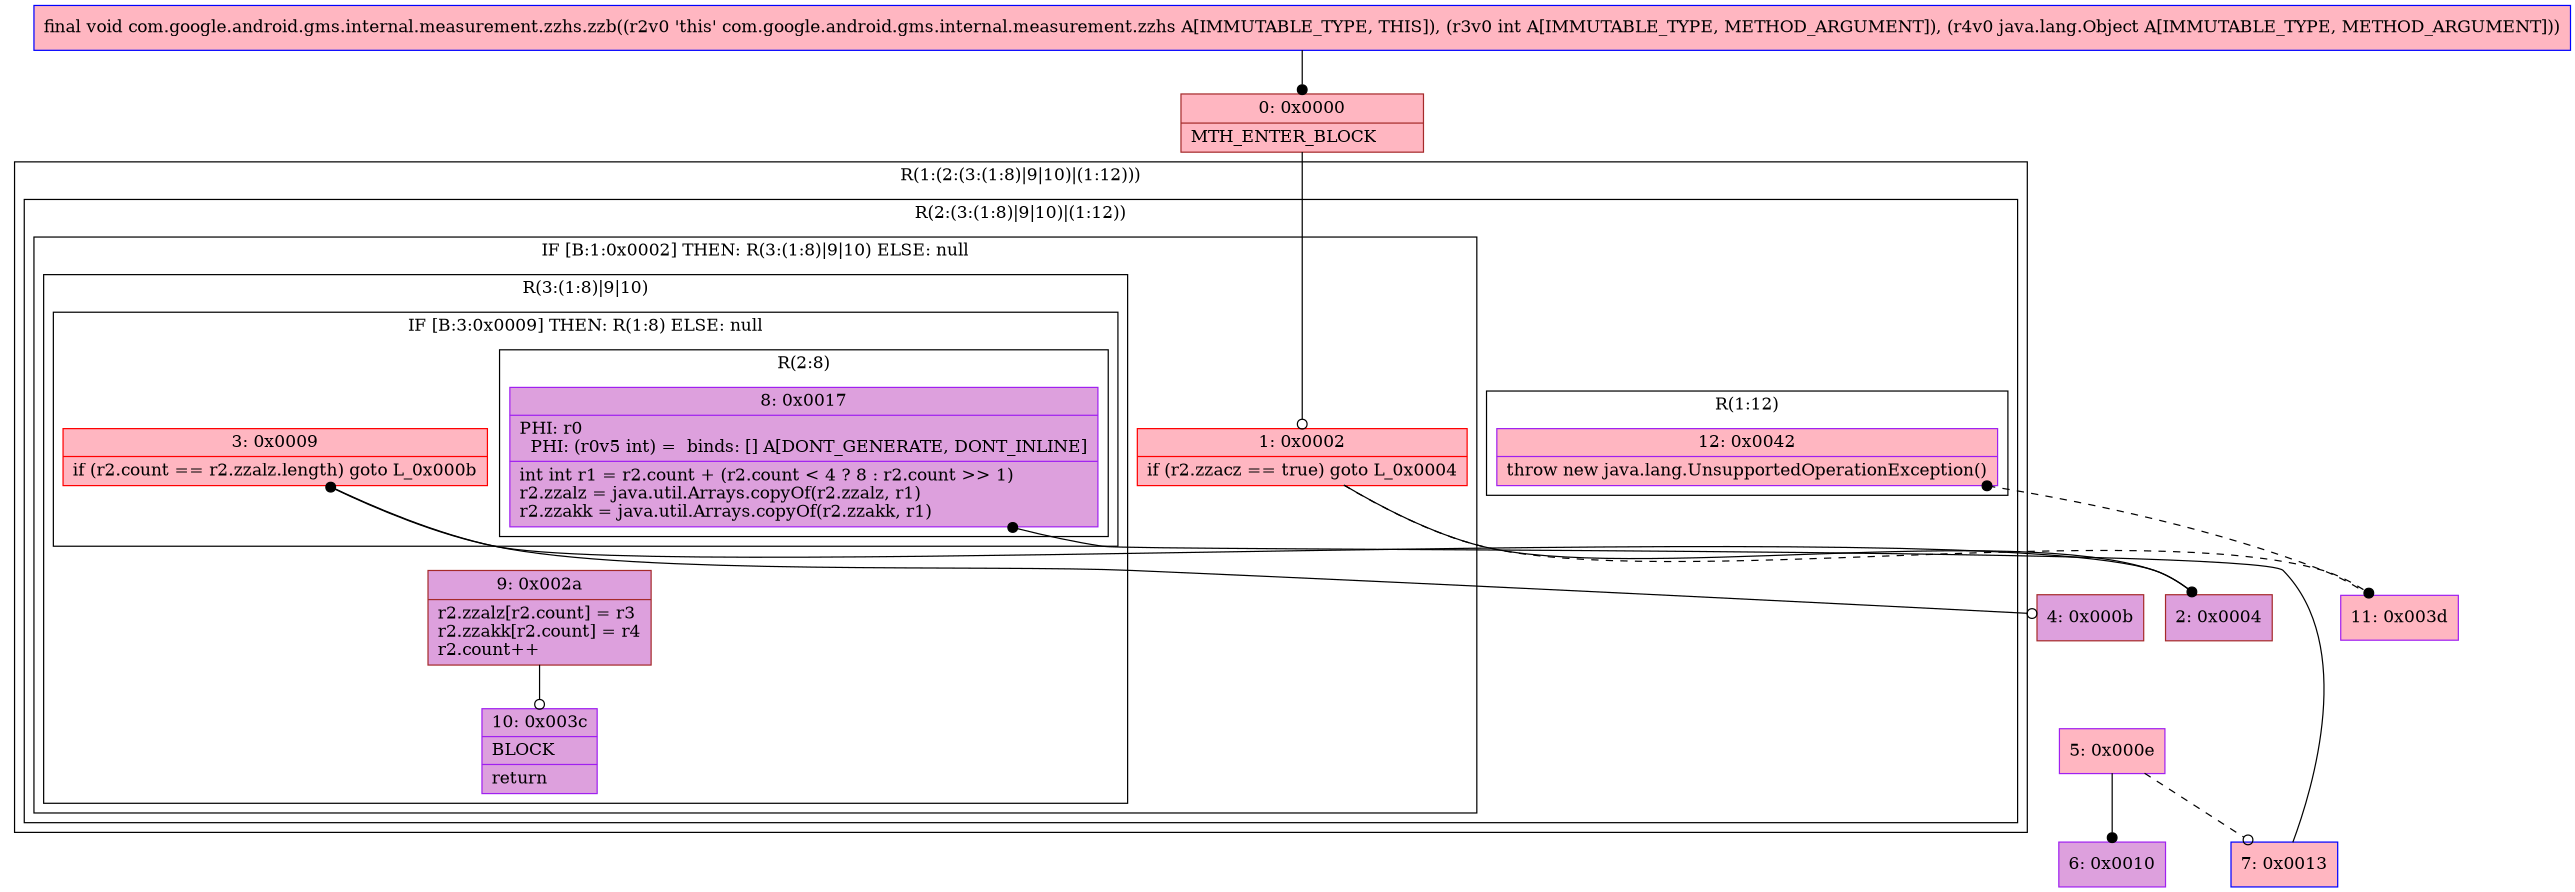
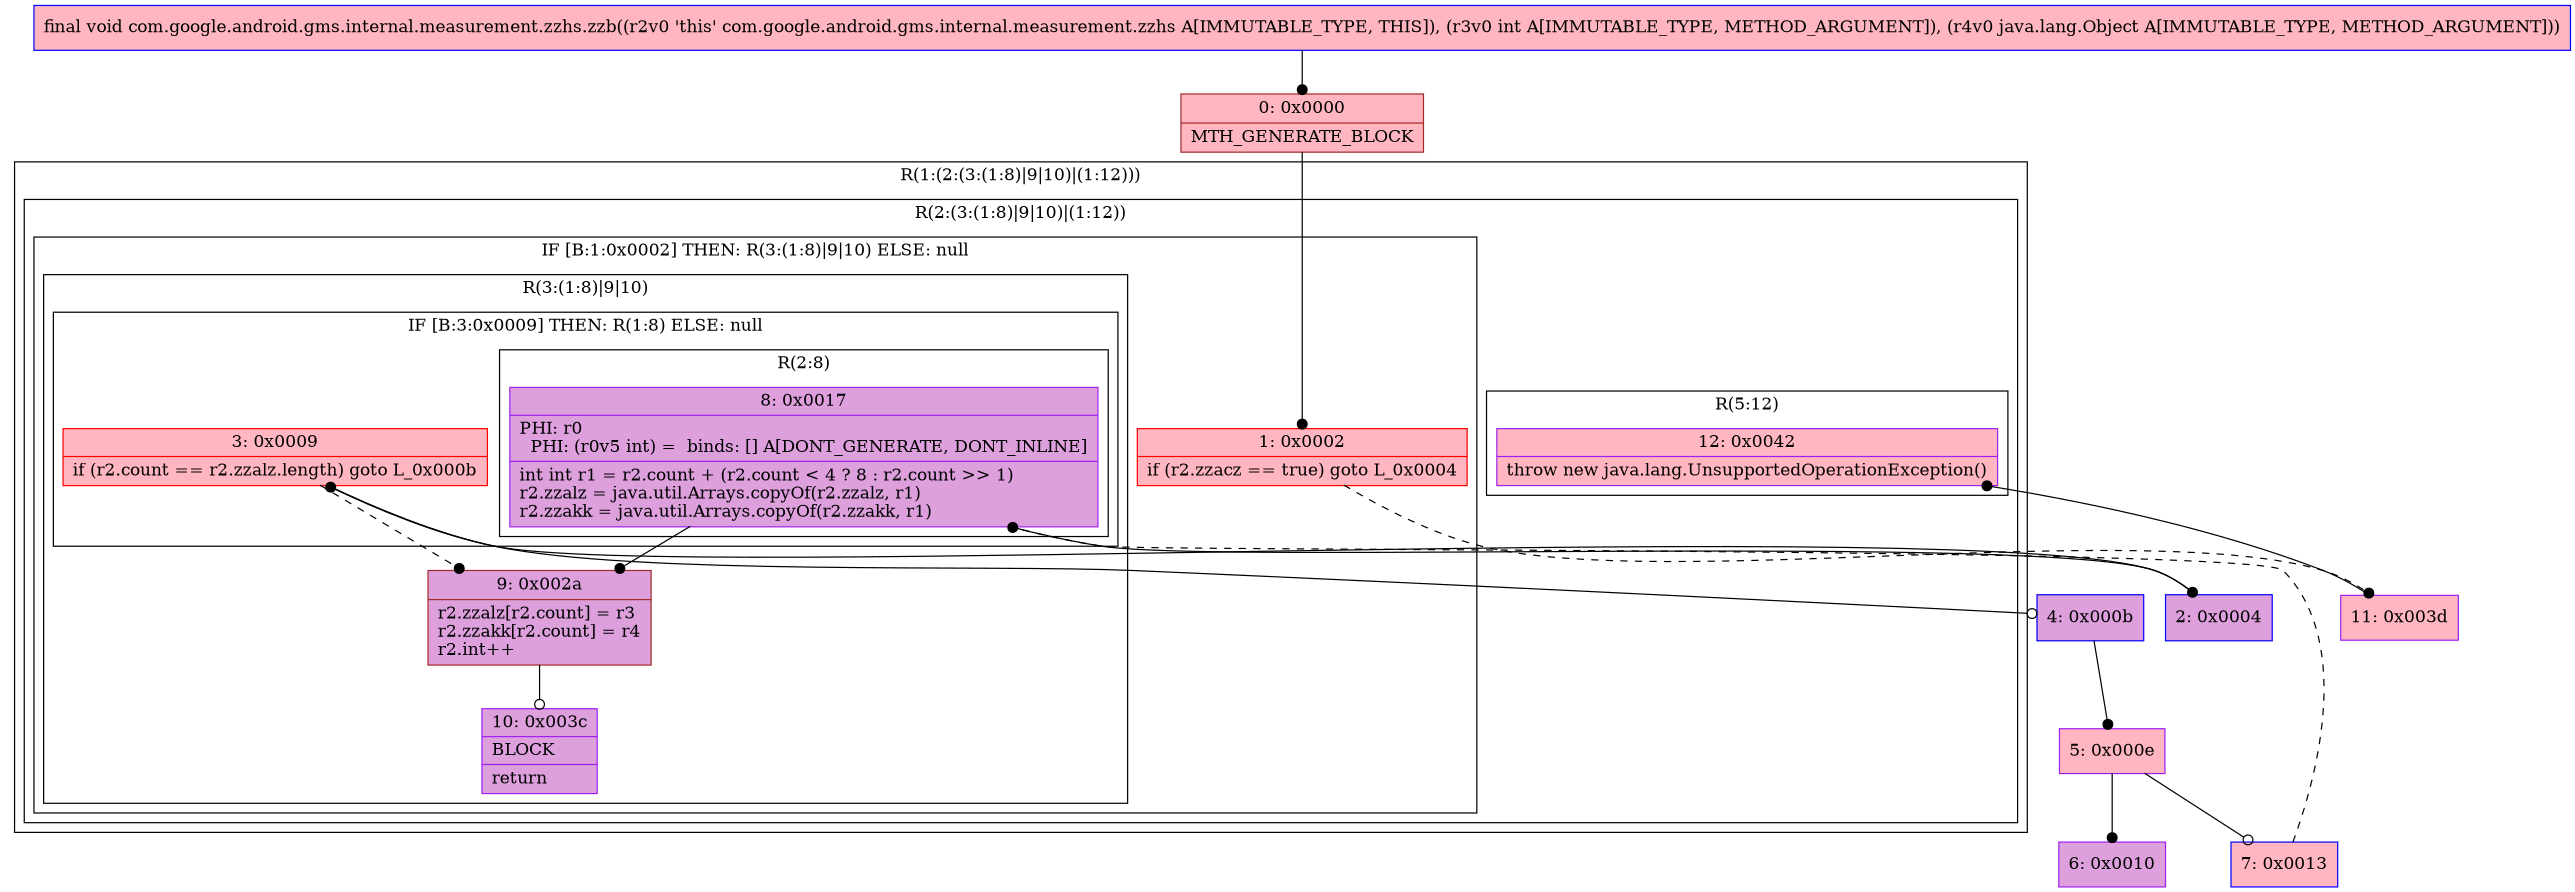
(1284, 137) -> (1302, 137)
(1302, 286) -> (1302, 286)
(1747, 405) -> (1747, 405)
none -> (387, 525)
(2186, 527) -> (2186, 527)
none -> (657, 546)
(1762, 556) -> (1600, 551)
(2142, 559) -> (2142, 559)
(2090, 618) -> (2090, 618)
(2219, 618) -> (2219, 618)
(489, 650) -> (477, 650)
none -> (2101, 680)
(2194, 805) -> (2194, 805)
